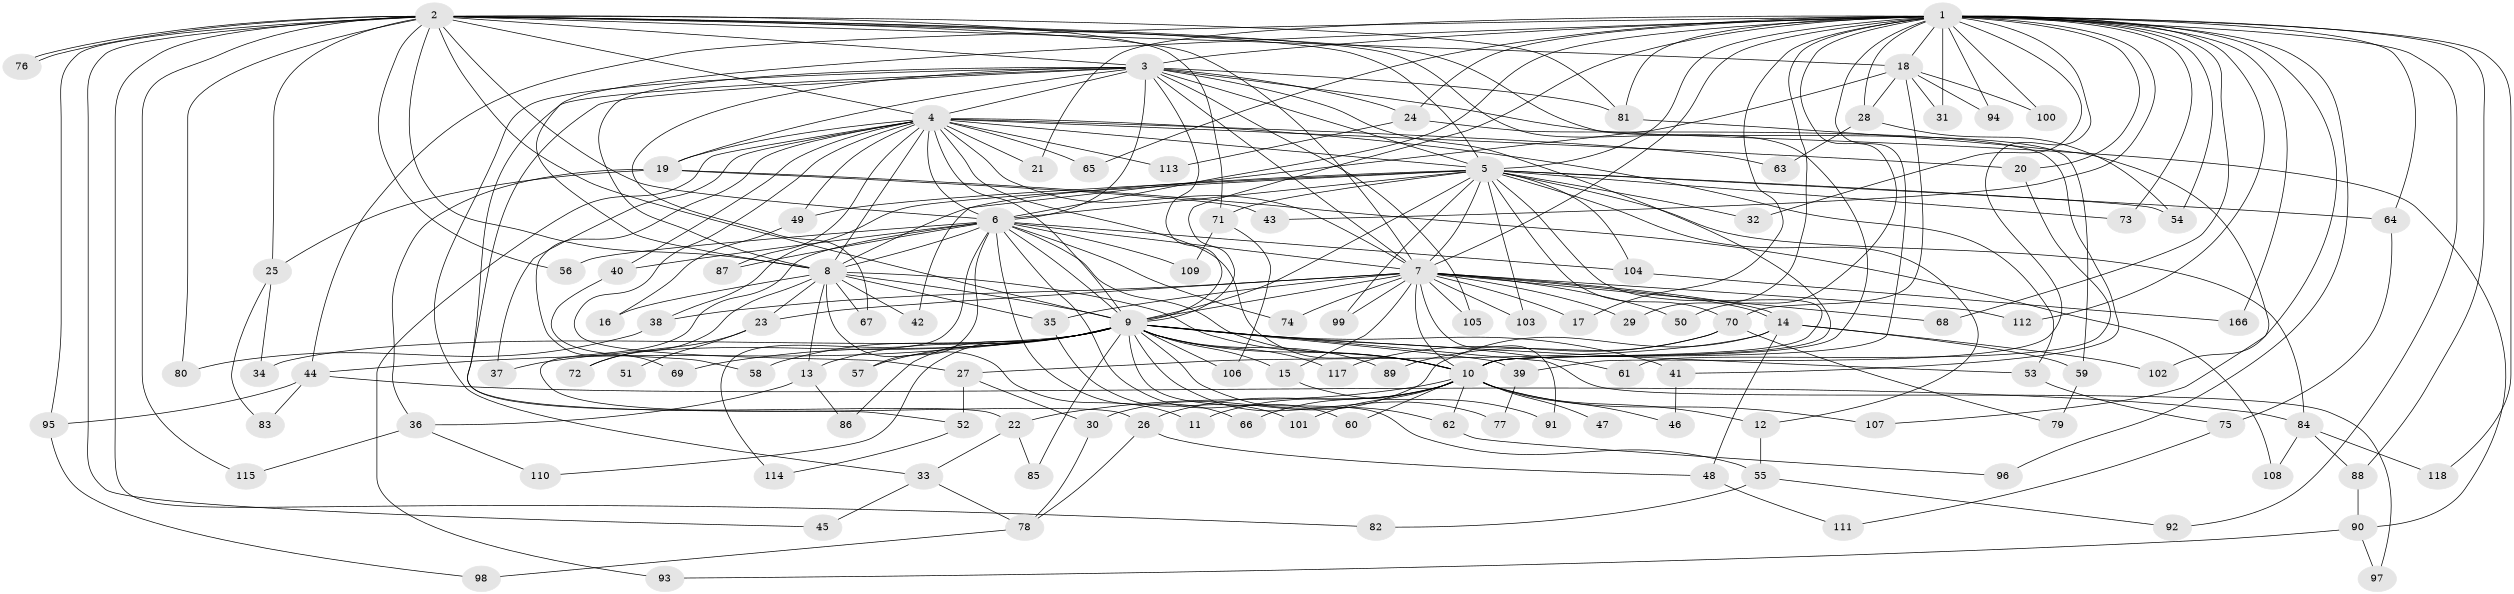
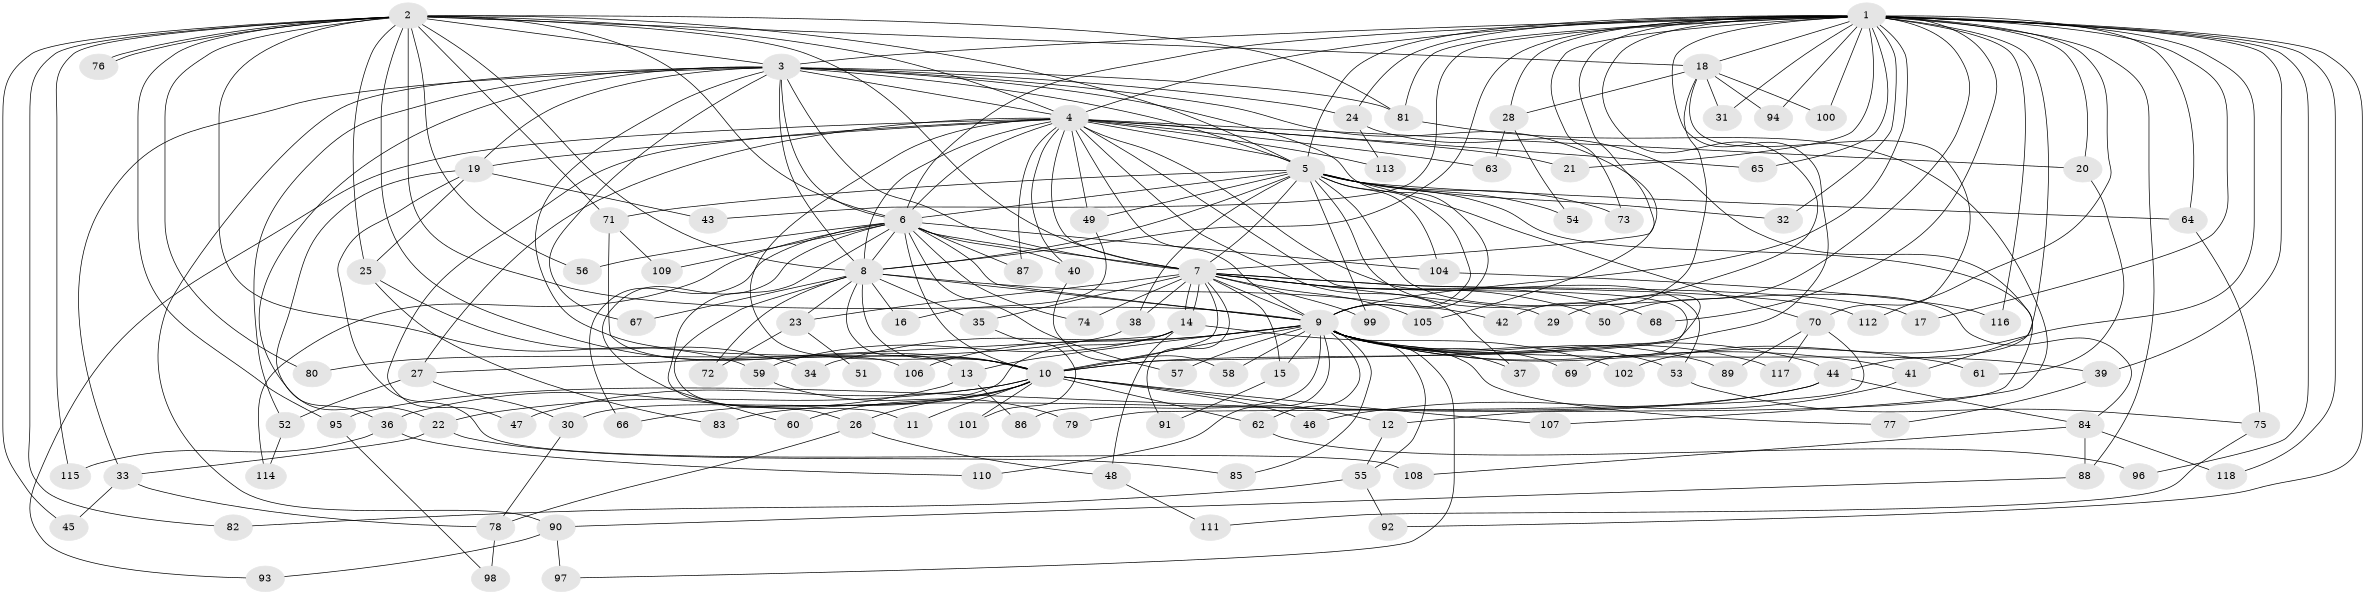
(2170, 40) -> (1405, 40)
none -> (610, 167)
(1526, 323) -> none
(2239, 323) -> (2000, 323)
